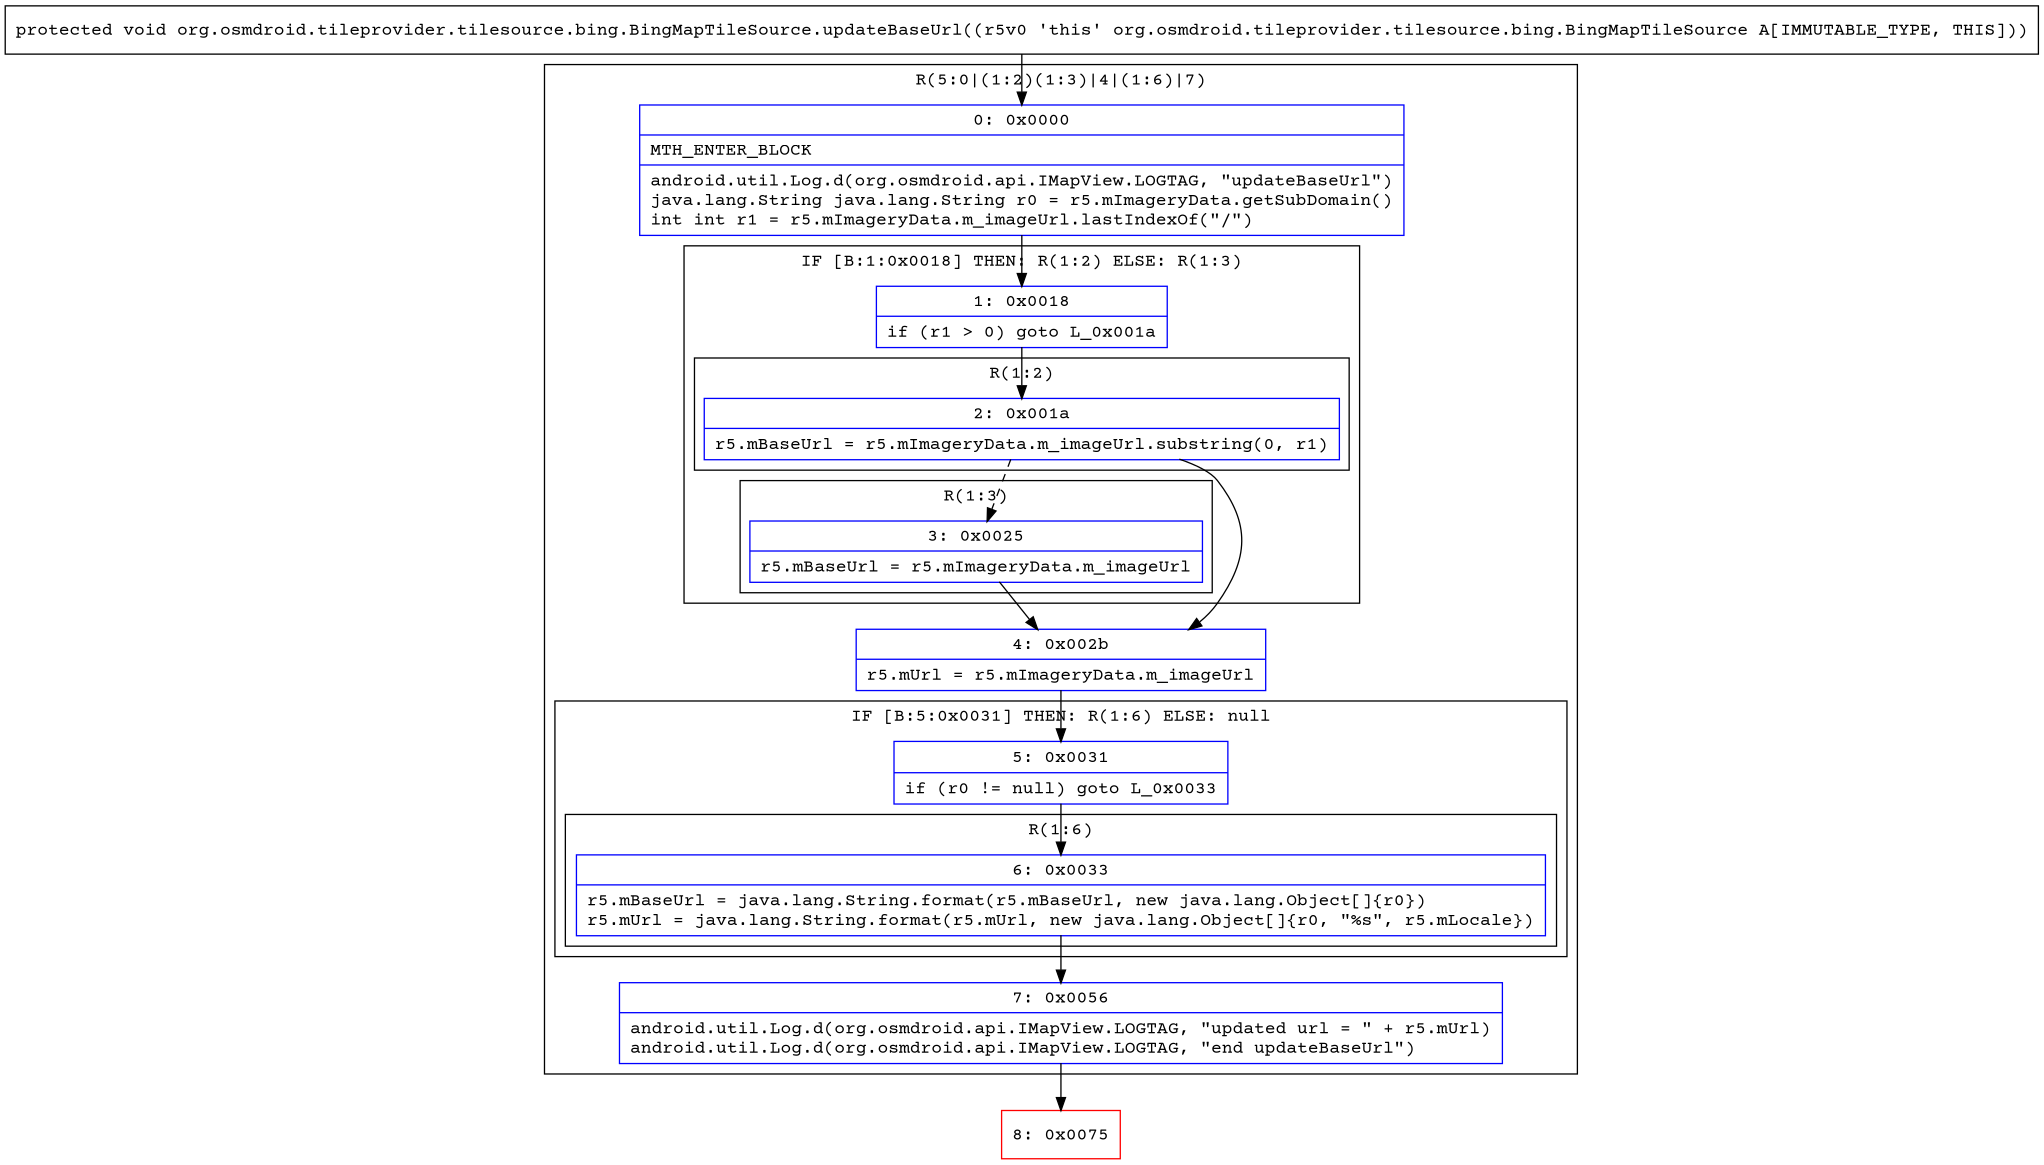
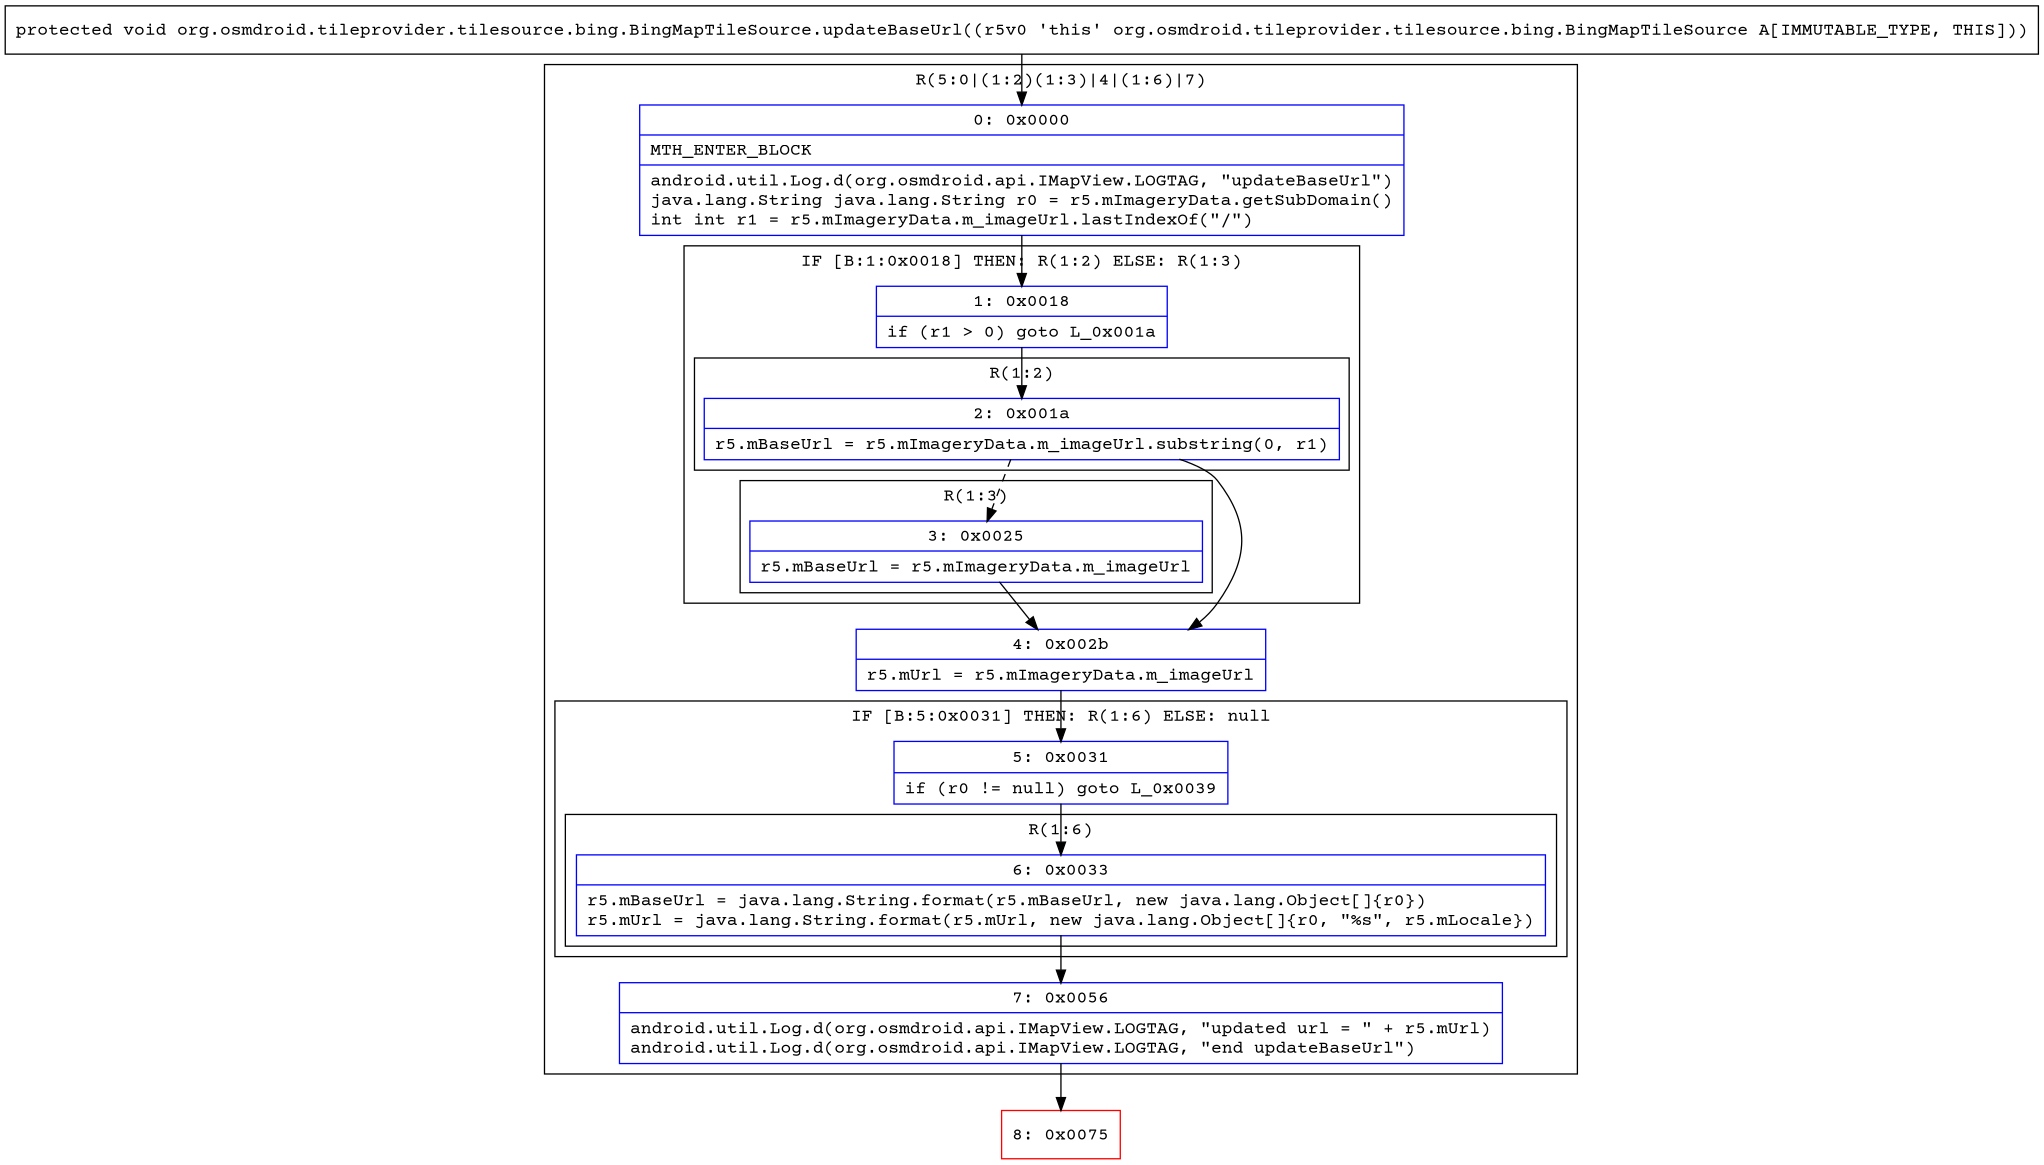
(1061, 788) -> (1061, 788)
